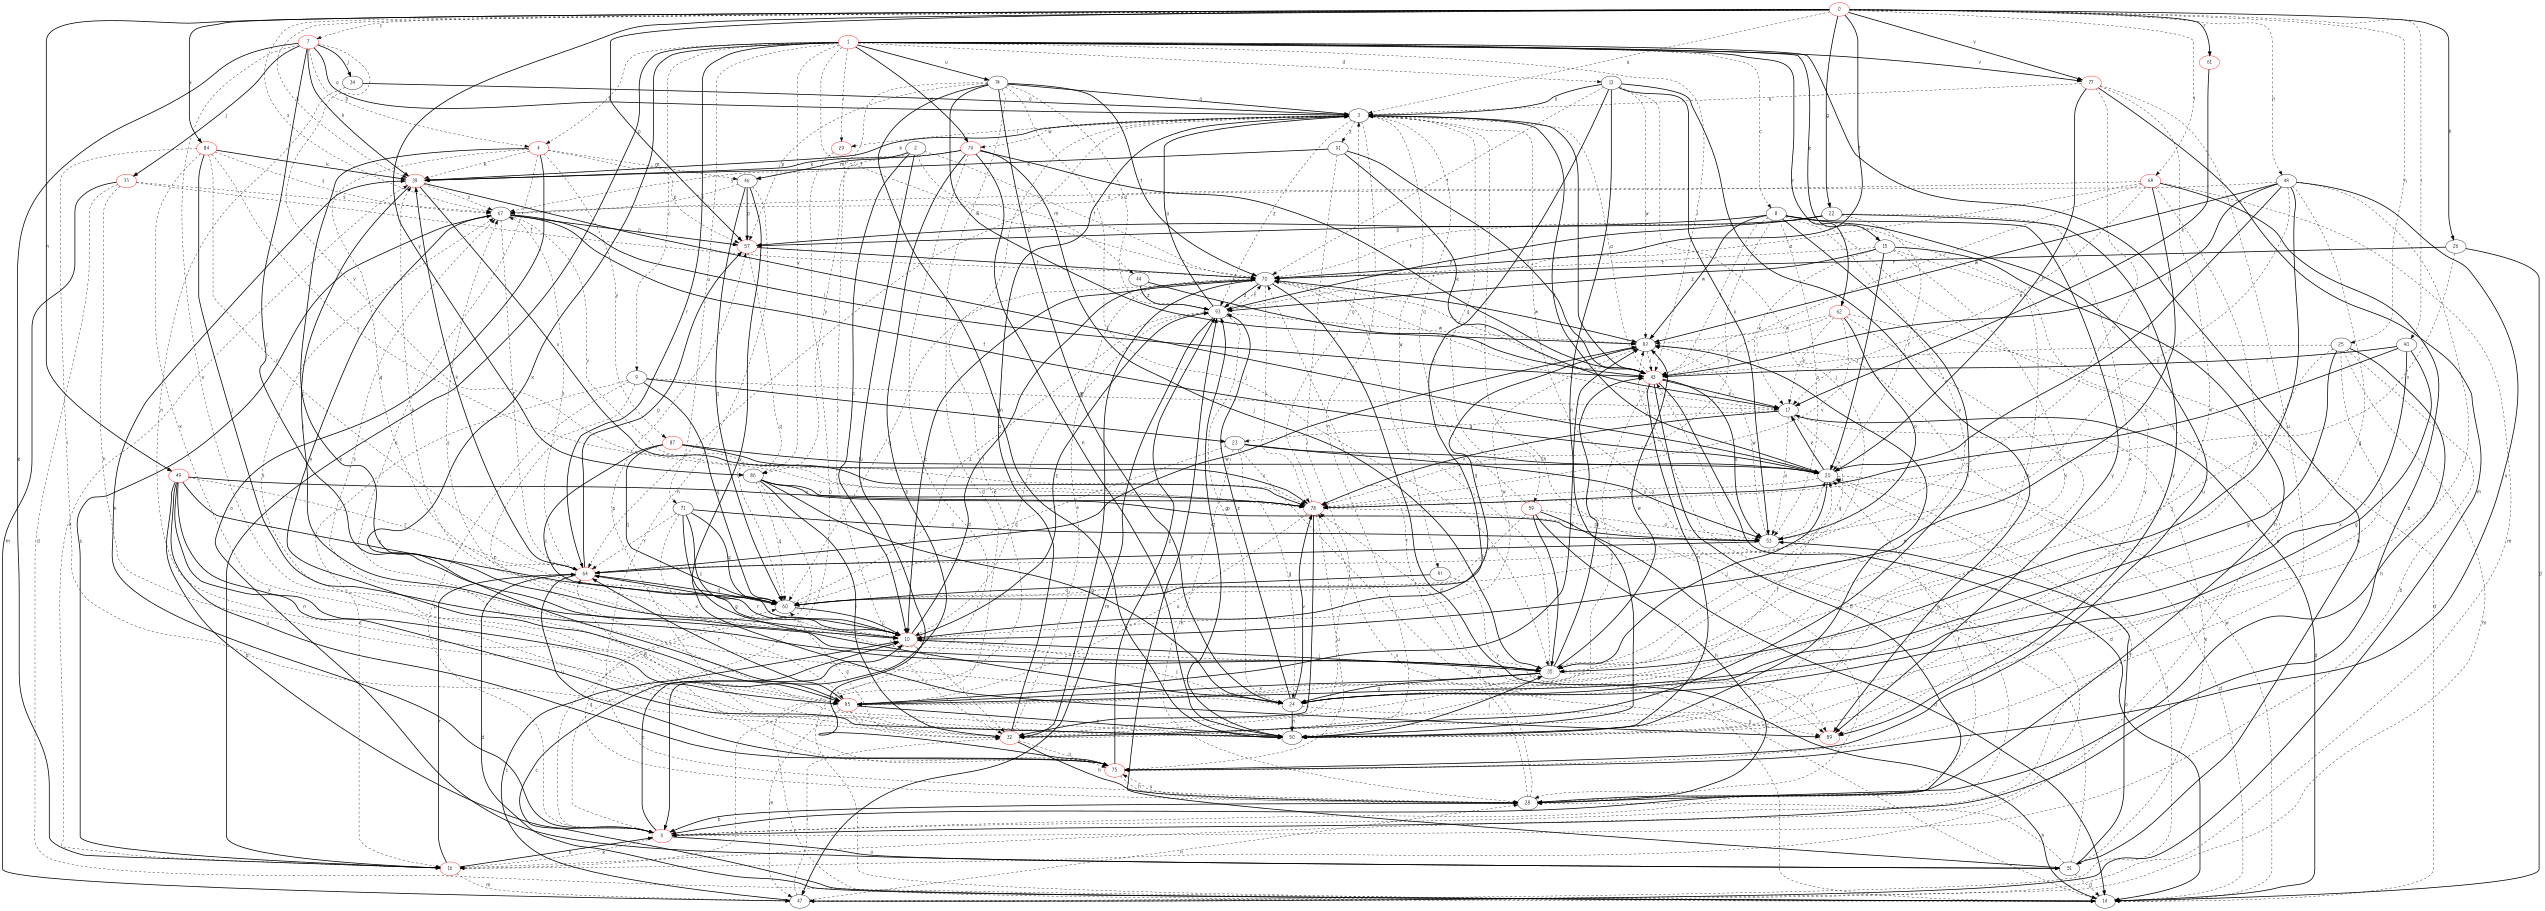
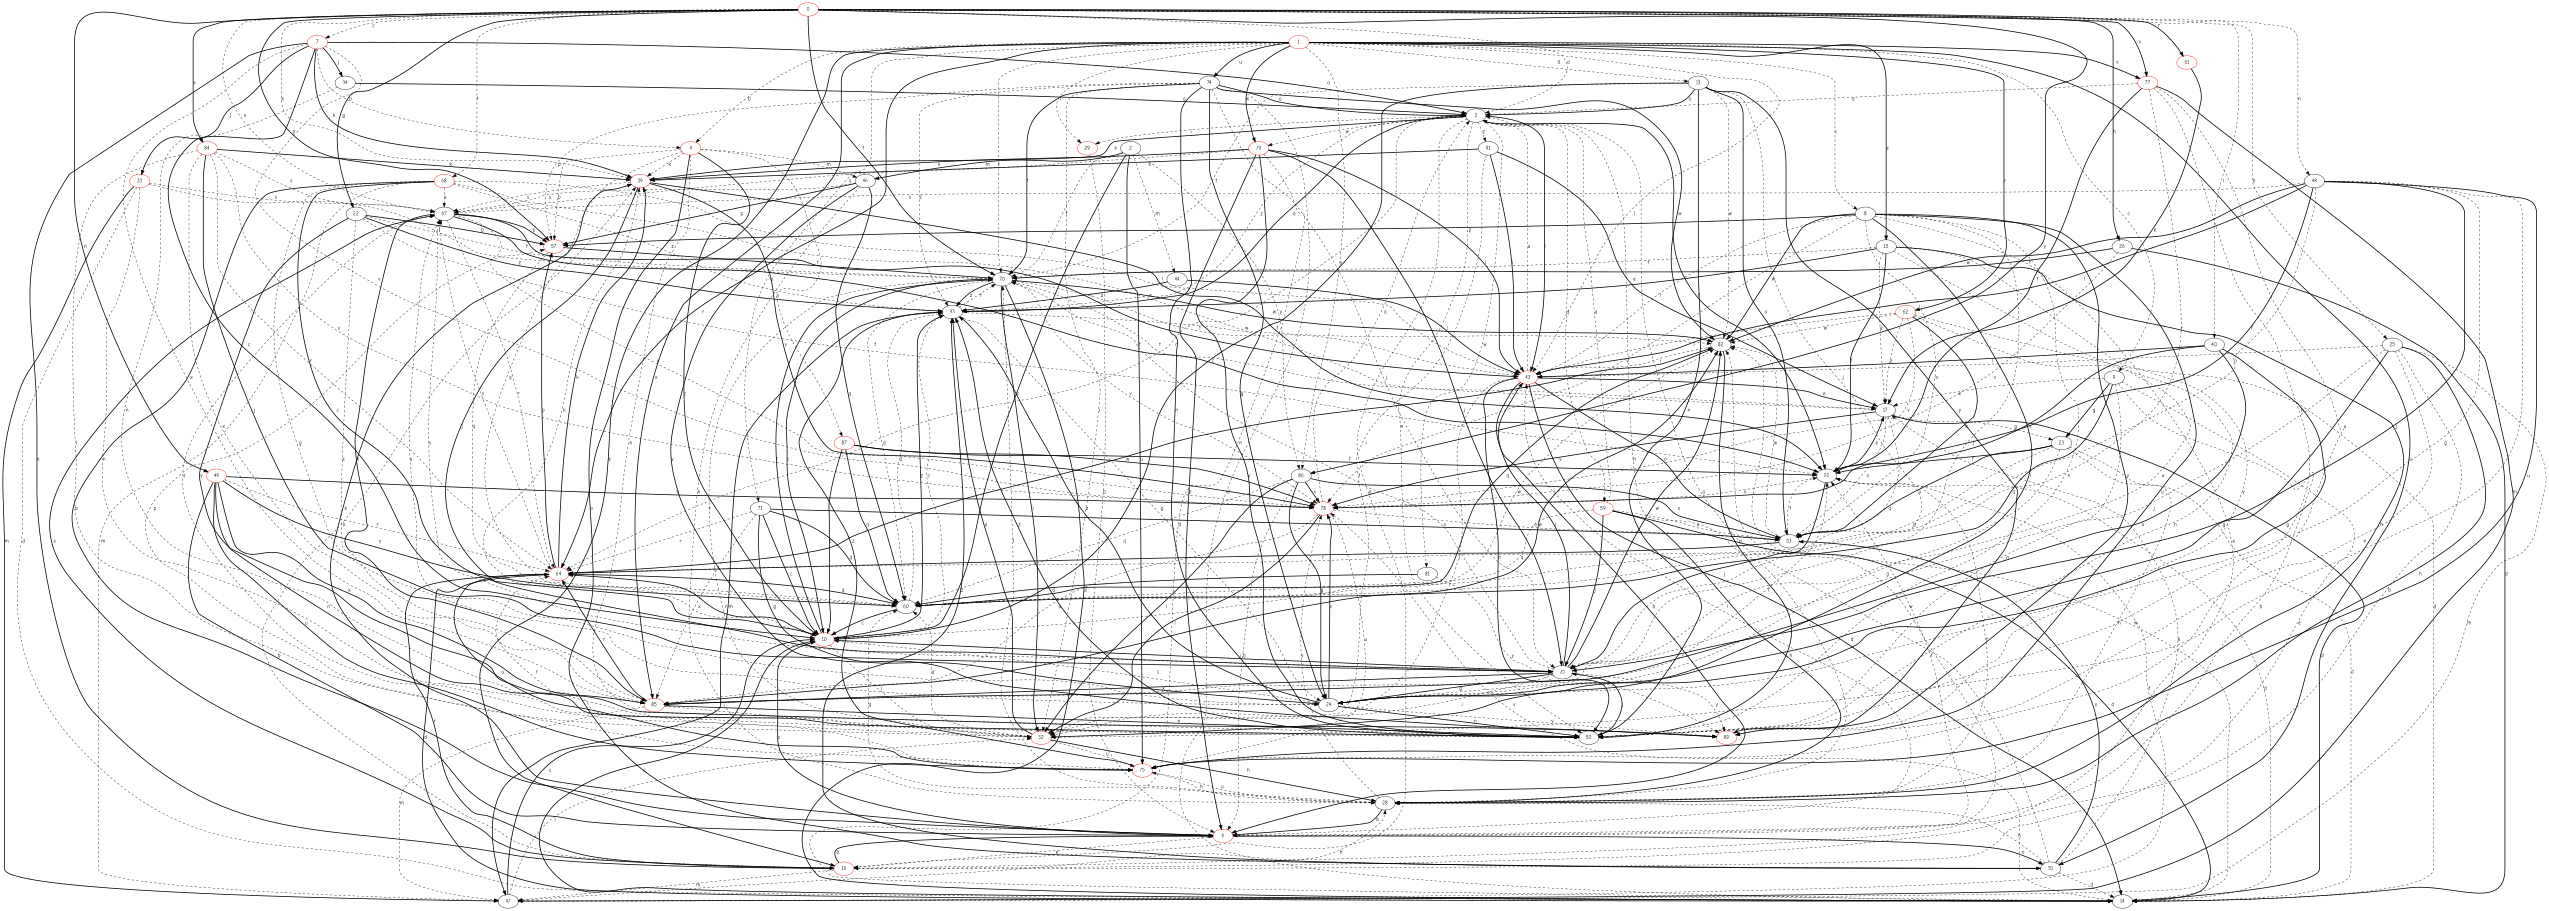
(1011, 294) -> (987, 533)
